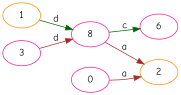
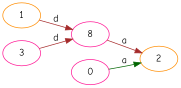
(53, 24) -> (53, 24)
(159, 27) -> none
(122, 80) -> (121, 67)
